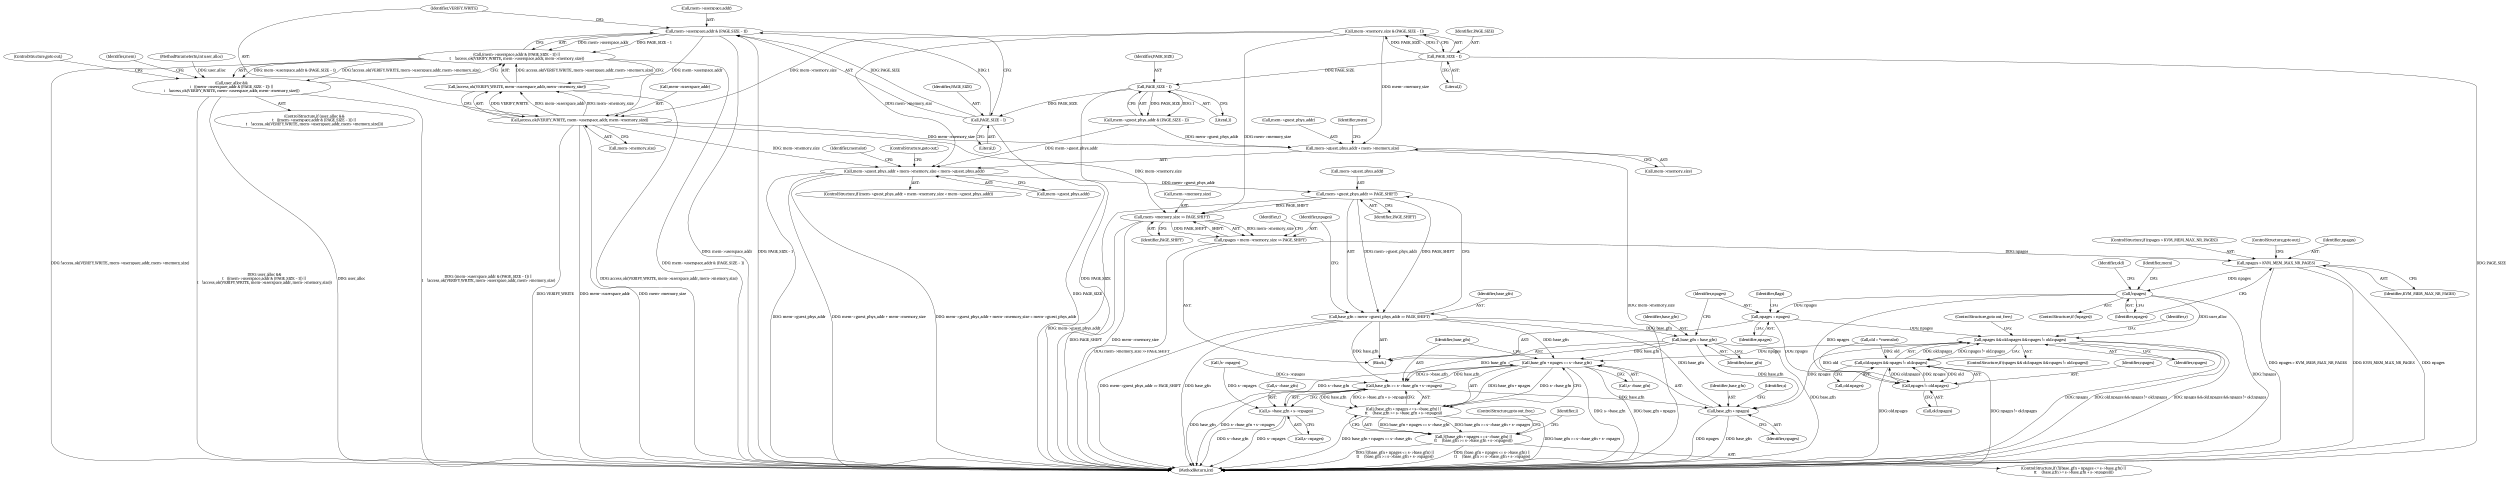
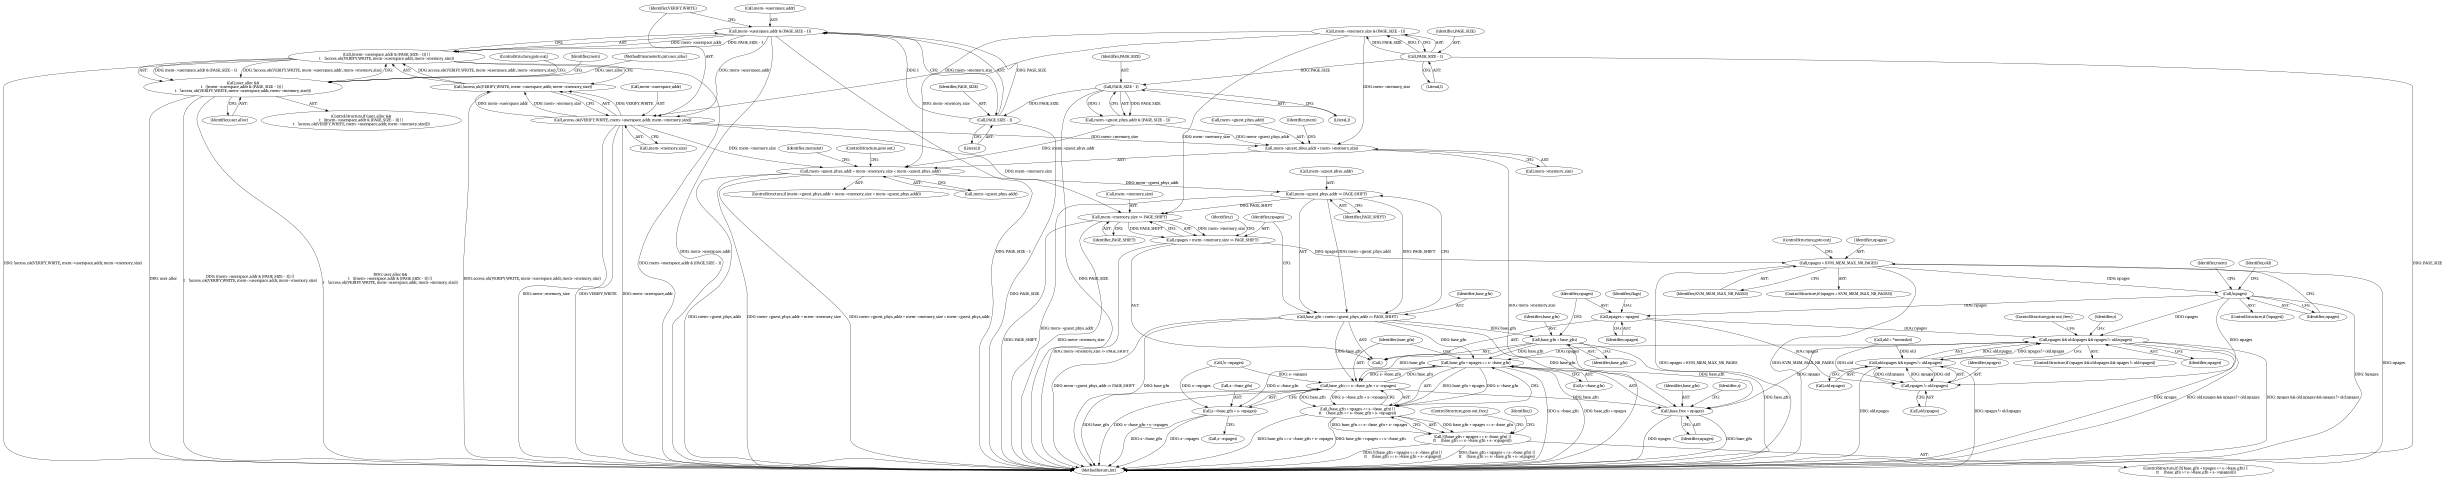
none -> (229, 120)
(1218, 229) -> (1172, 229)
(2219, 252) -> (1839, 277)
(2213, 317) -> (2187, 317)
(1380, 363) -> (1378, 363)
(1728, 411) -> (1682, 411)
(1294, 428) -> none
